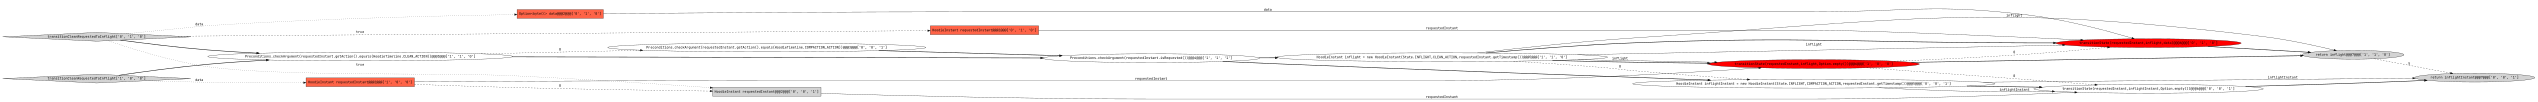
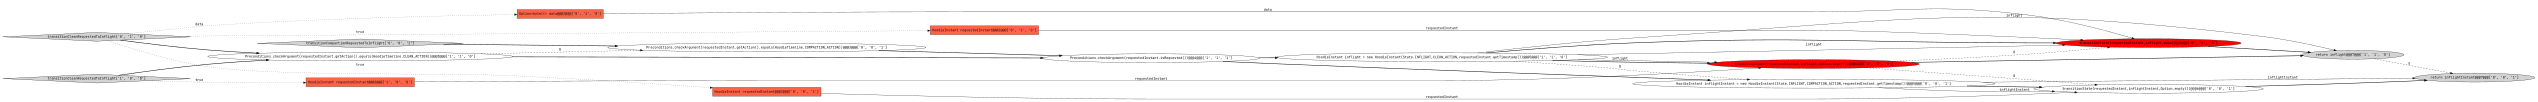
(553, 33) -> (553, 33)
none -> (360, 43)
(199, 80) -> (199, 80)
(562, 89) -> none
(767, 92) -> (767, 92)
